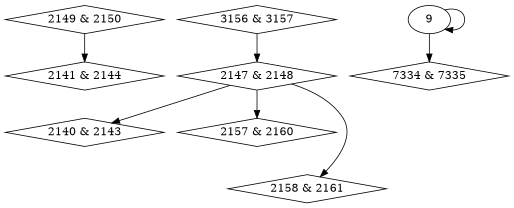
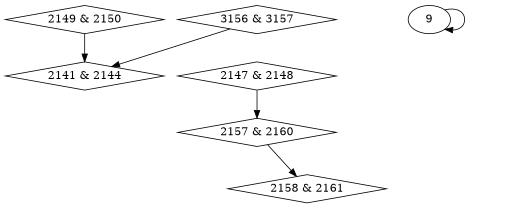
(257, 44) -> (175, 47)
(429, 76) -> none
(342, 117) -> (279, 158)
(85, 132) -> none
